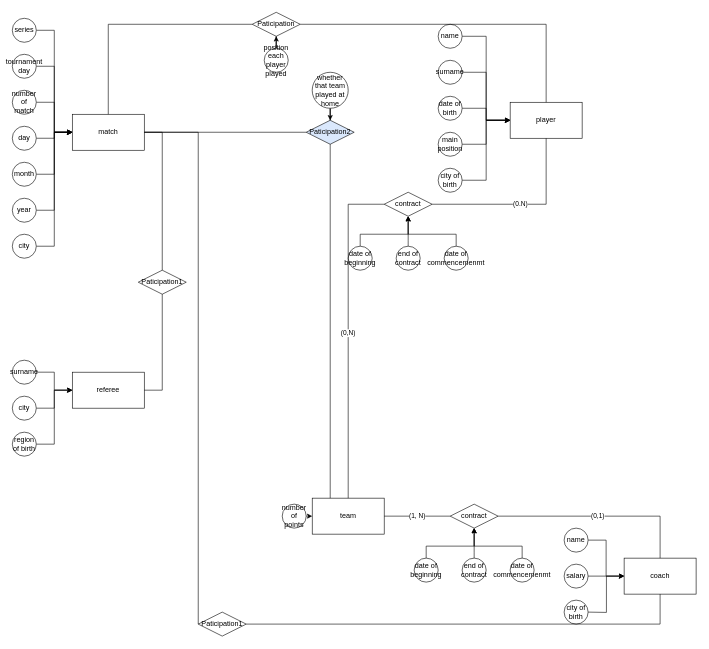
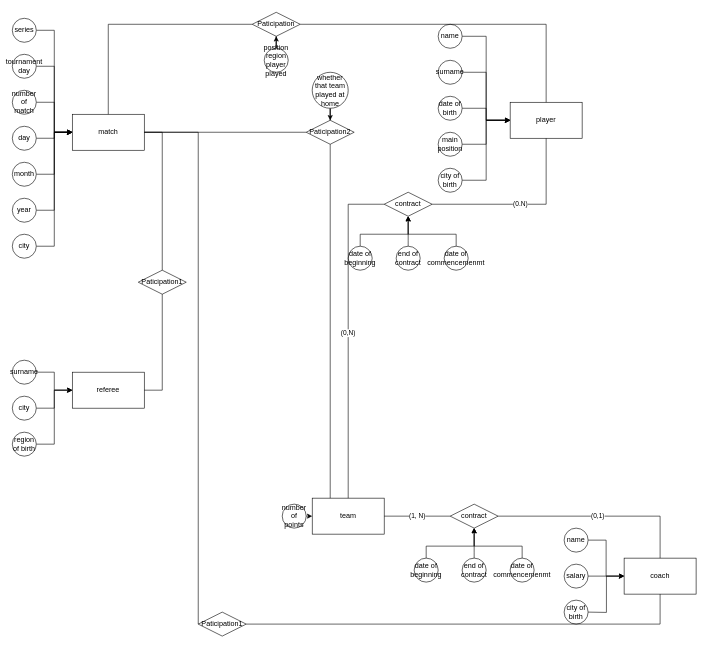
(276, 60) -> (276, 60)
(330, 132) -> (330, 132)
